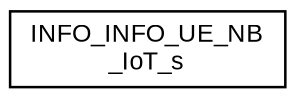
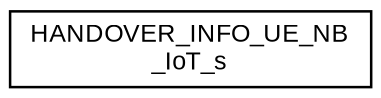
(148, 49) -> (191, 49)
